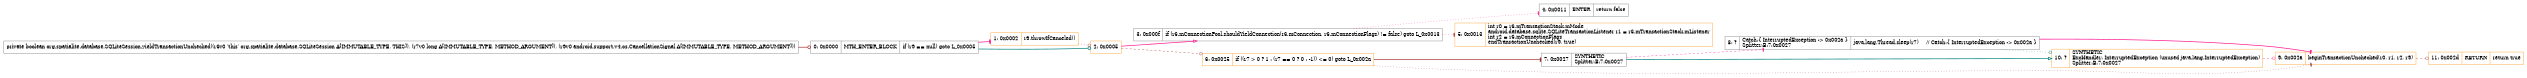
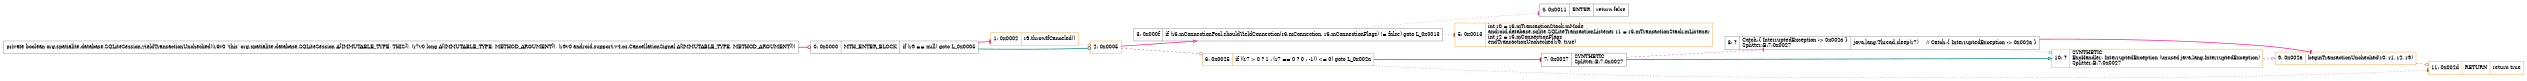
(2268, 58) -> (2267, 58)
(1842, 72) -> (1900, 77)
